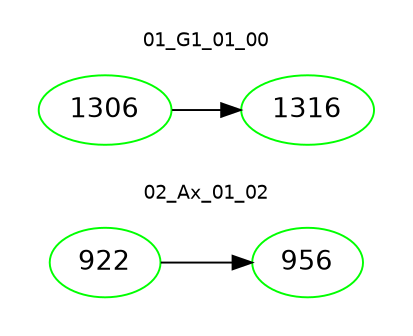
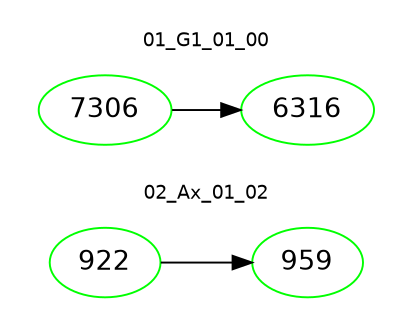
(105, 110) -> (105, 110)
(308, 110) -> (308, 110)
(308, 263) -> (308, 263)
